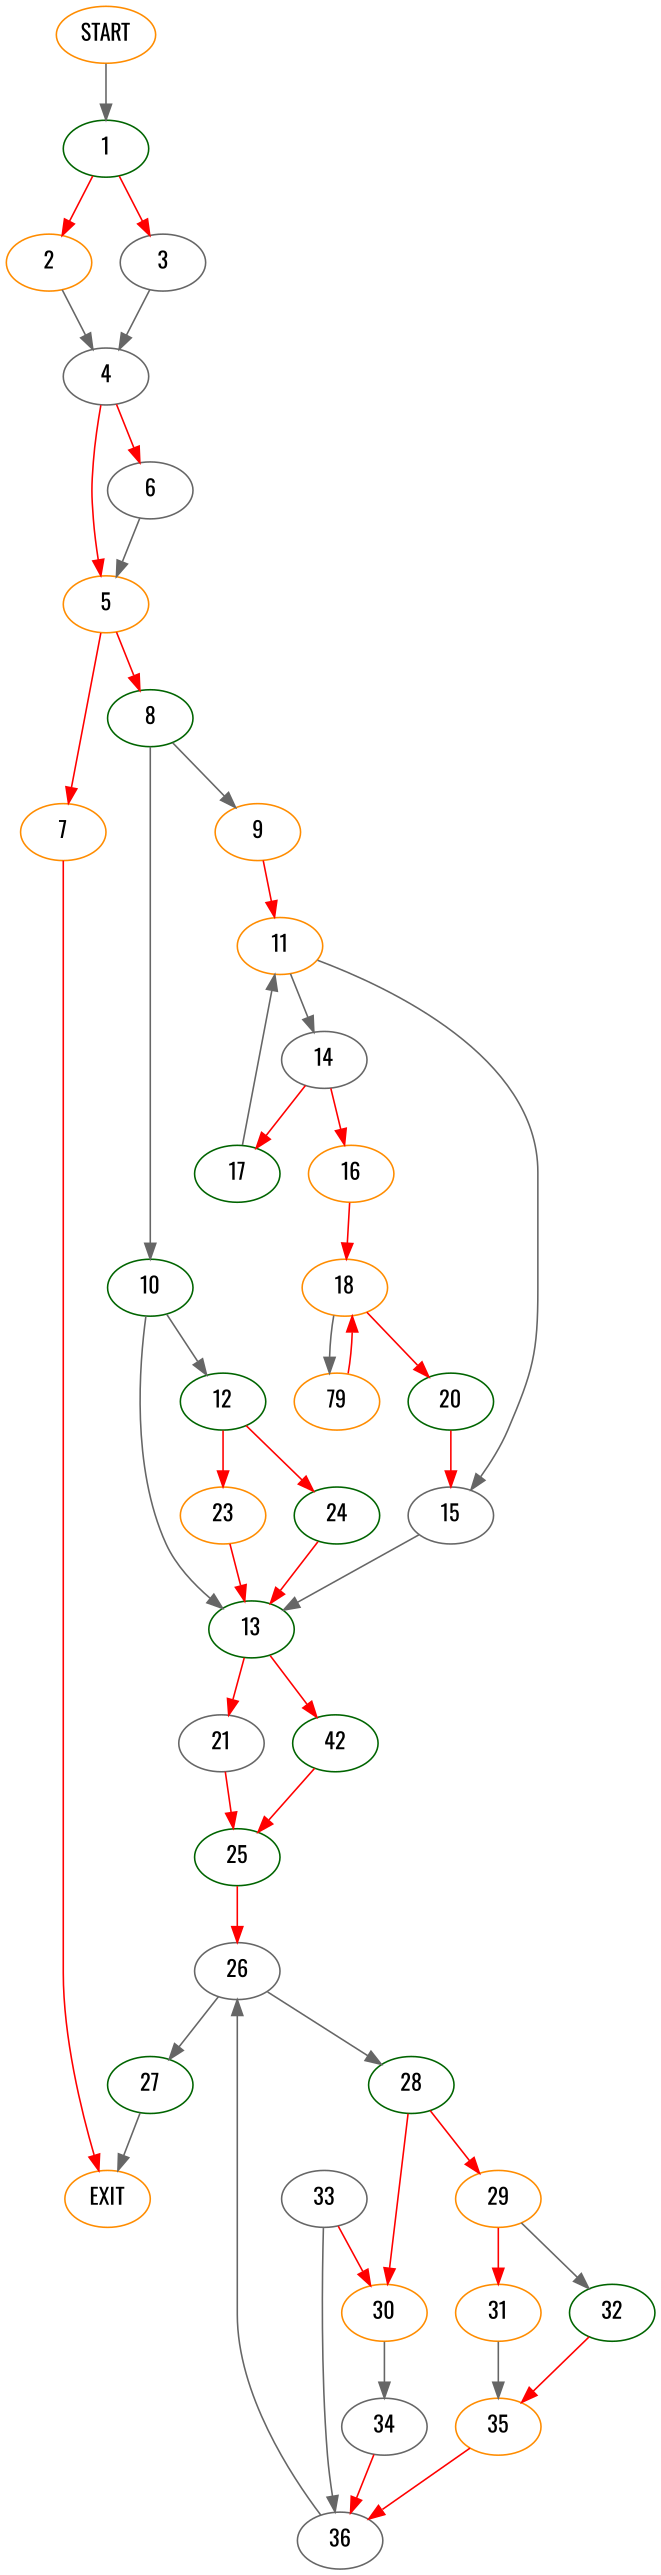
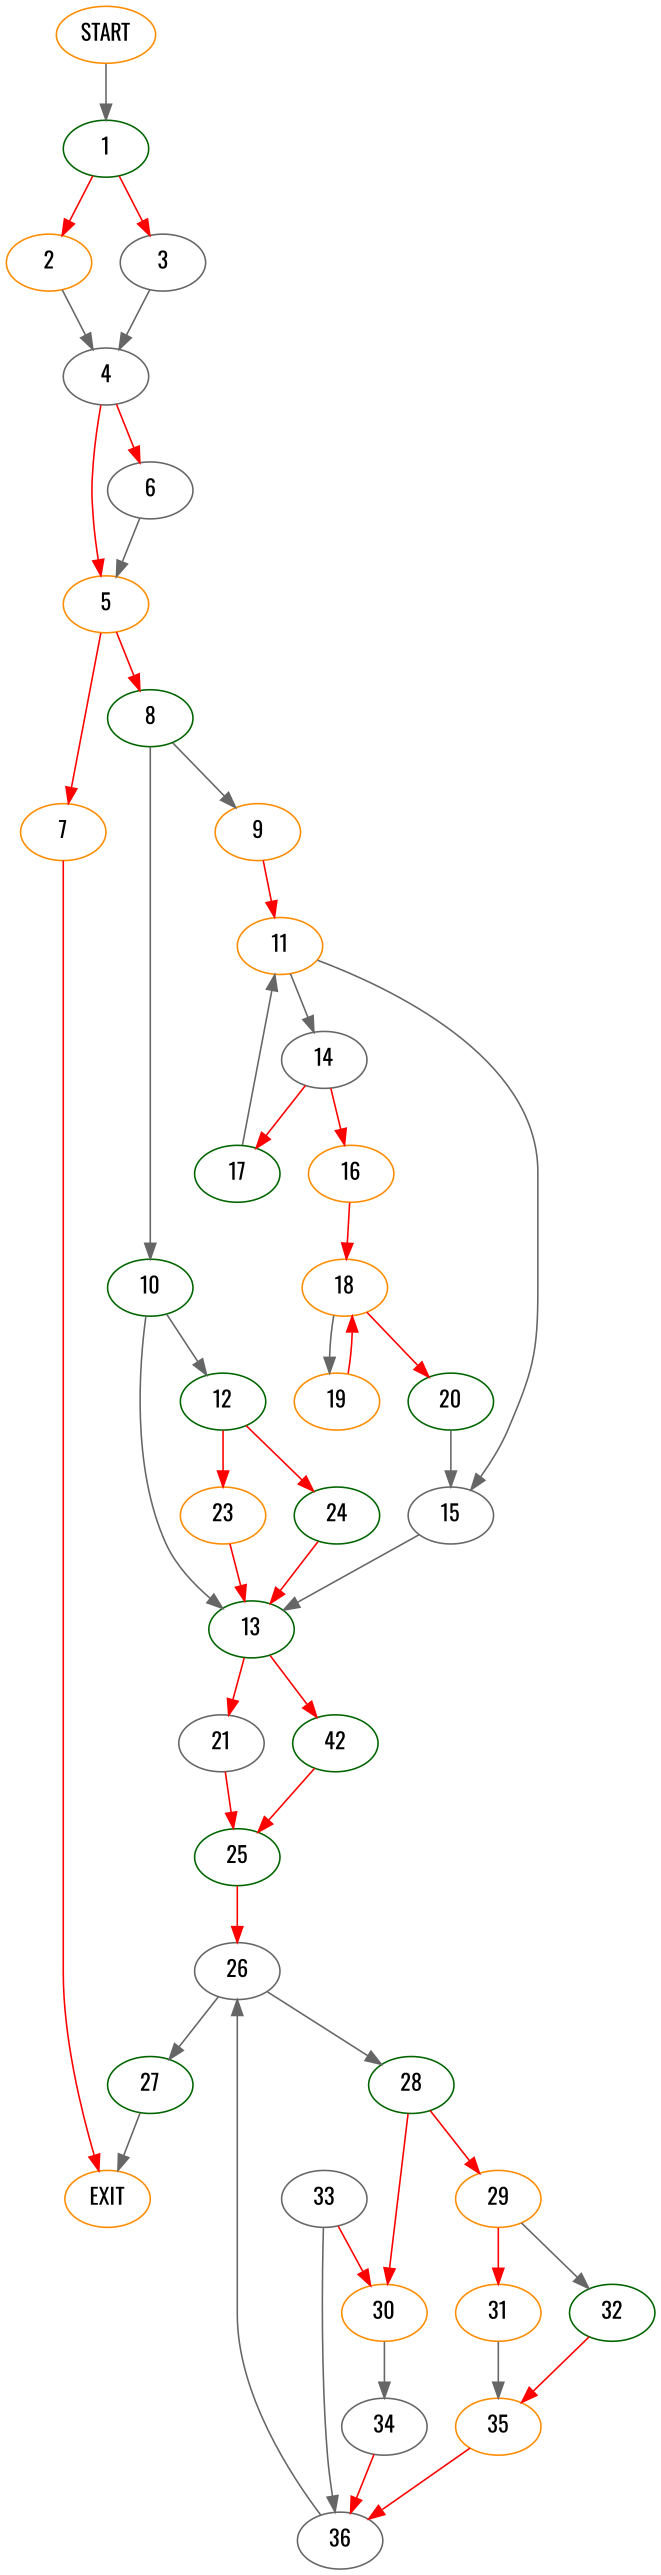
(337, 1402) -> (337, 1402)
(451, 1451) -> (451, 1451)
